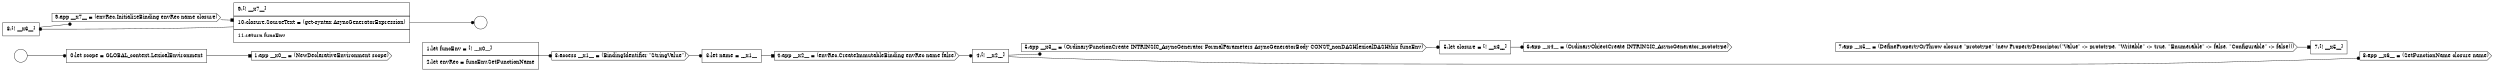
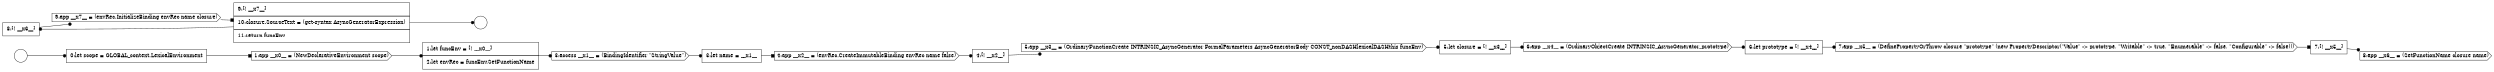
none -> (1784, 47)
none -> (406, 56)
(1683, 64) -> (2352, 49)
